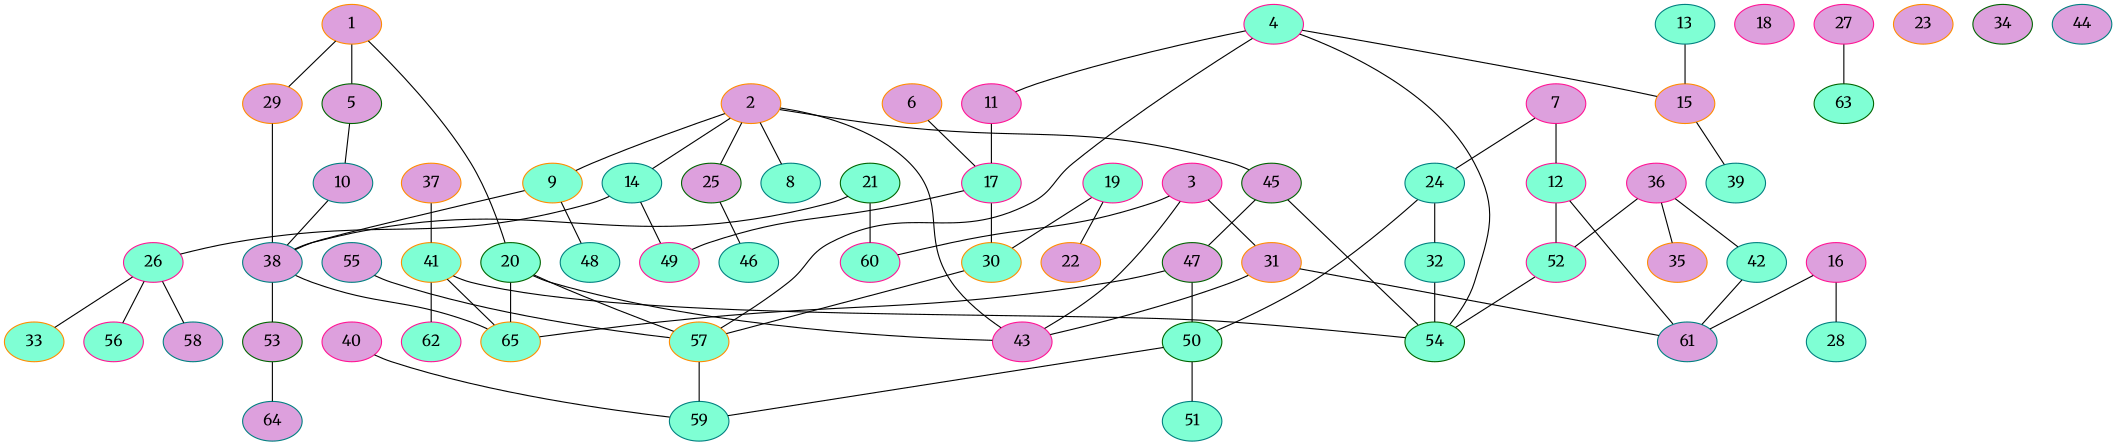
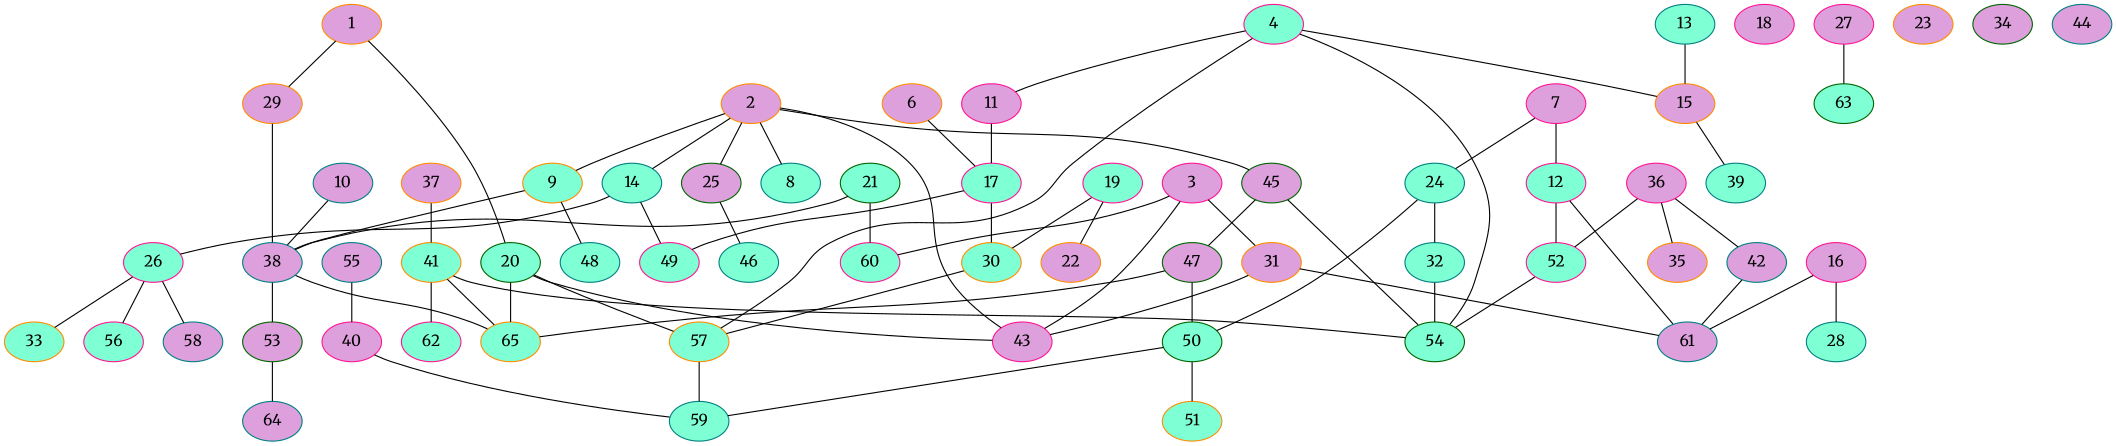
(352, 104) -> none
(1757, 262) -> (1757, 262)
(520, 315) -> (352, 302)
(1192, 421) -> (1192, 421)
